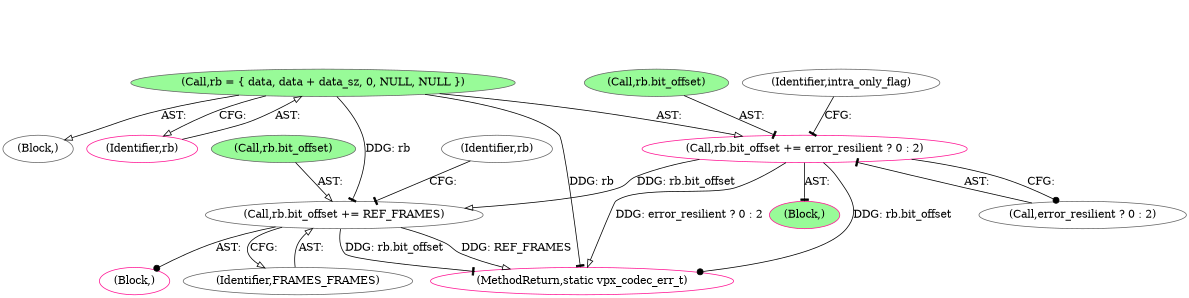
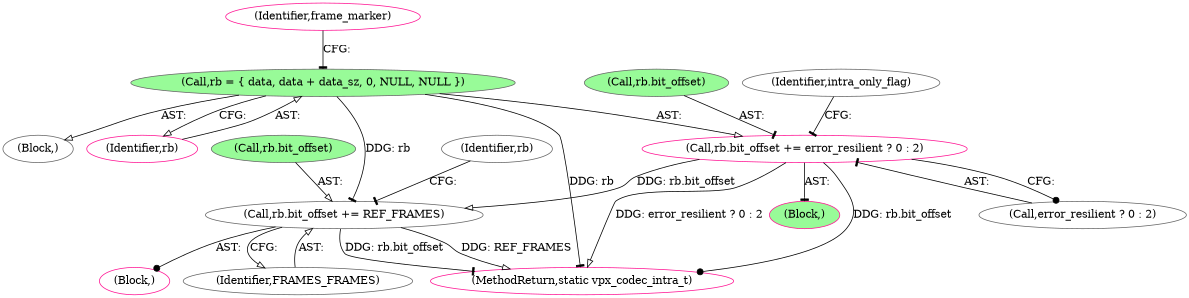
none -> (323, 17)
(582, 281) -> (582, 281)
